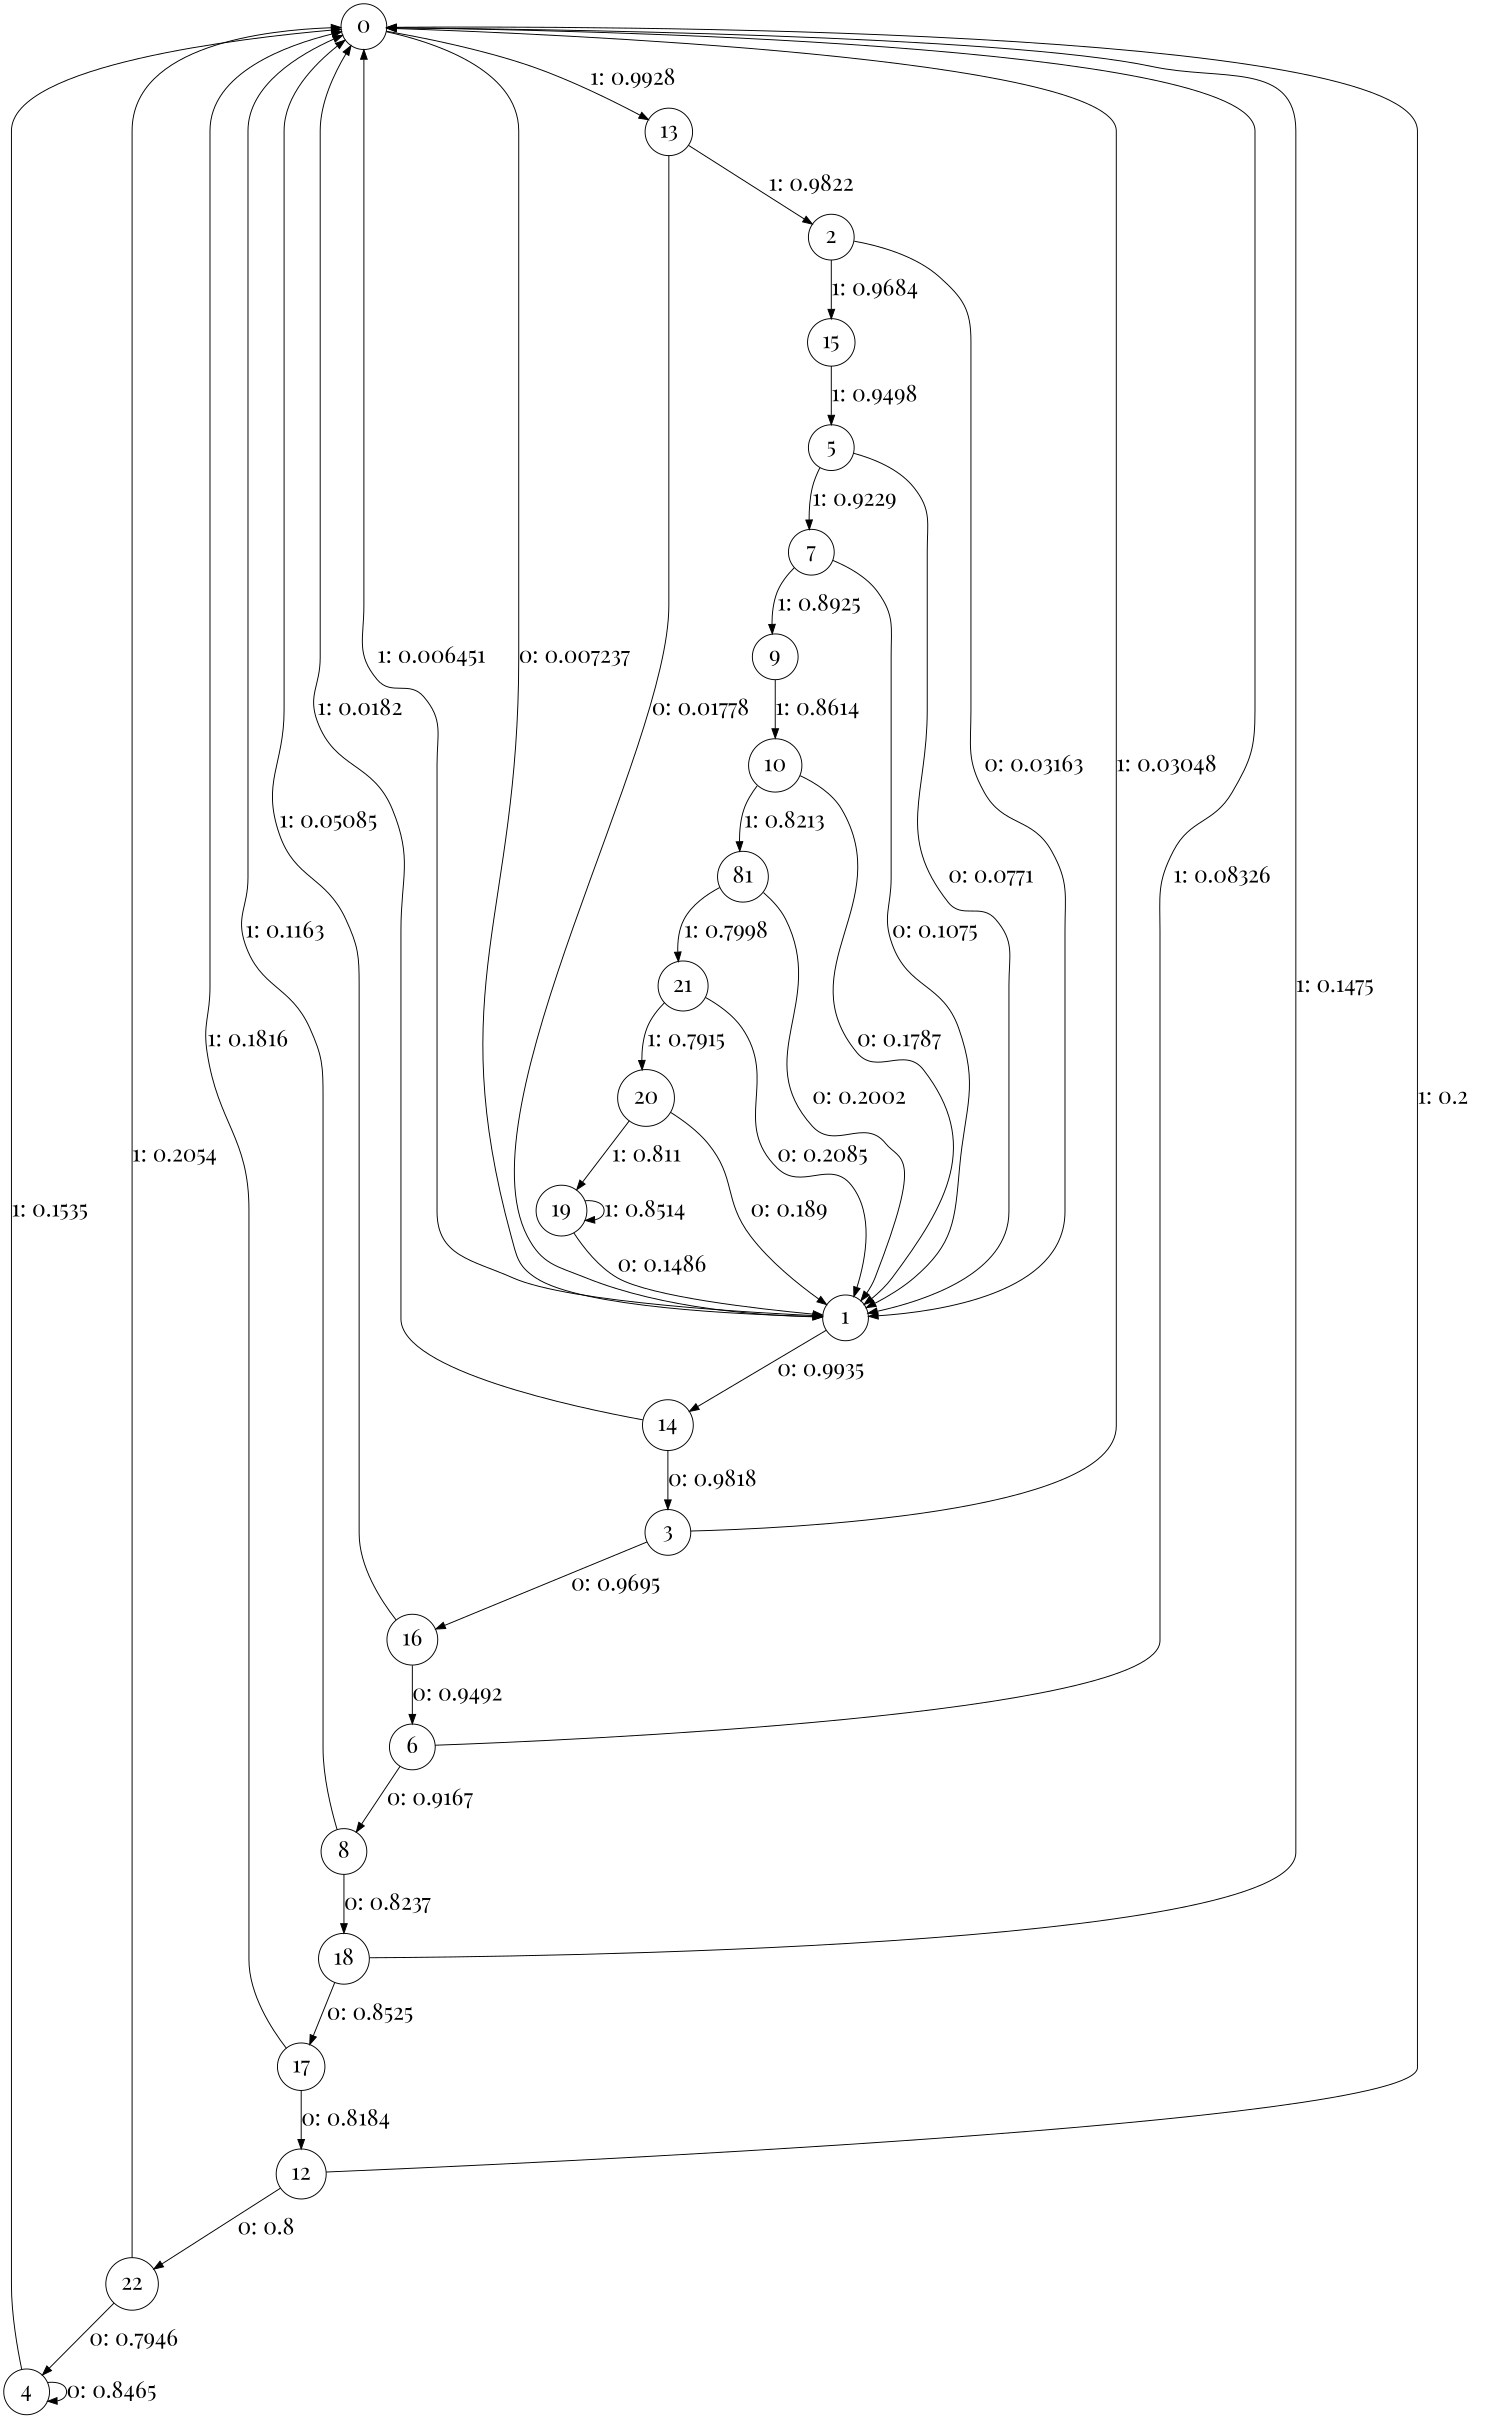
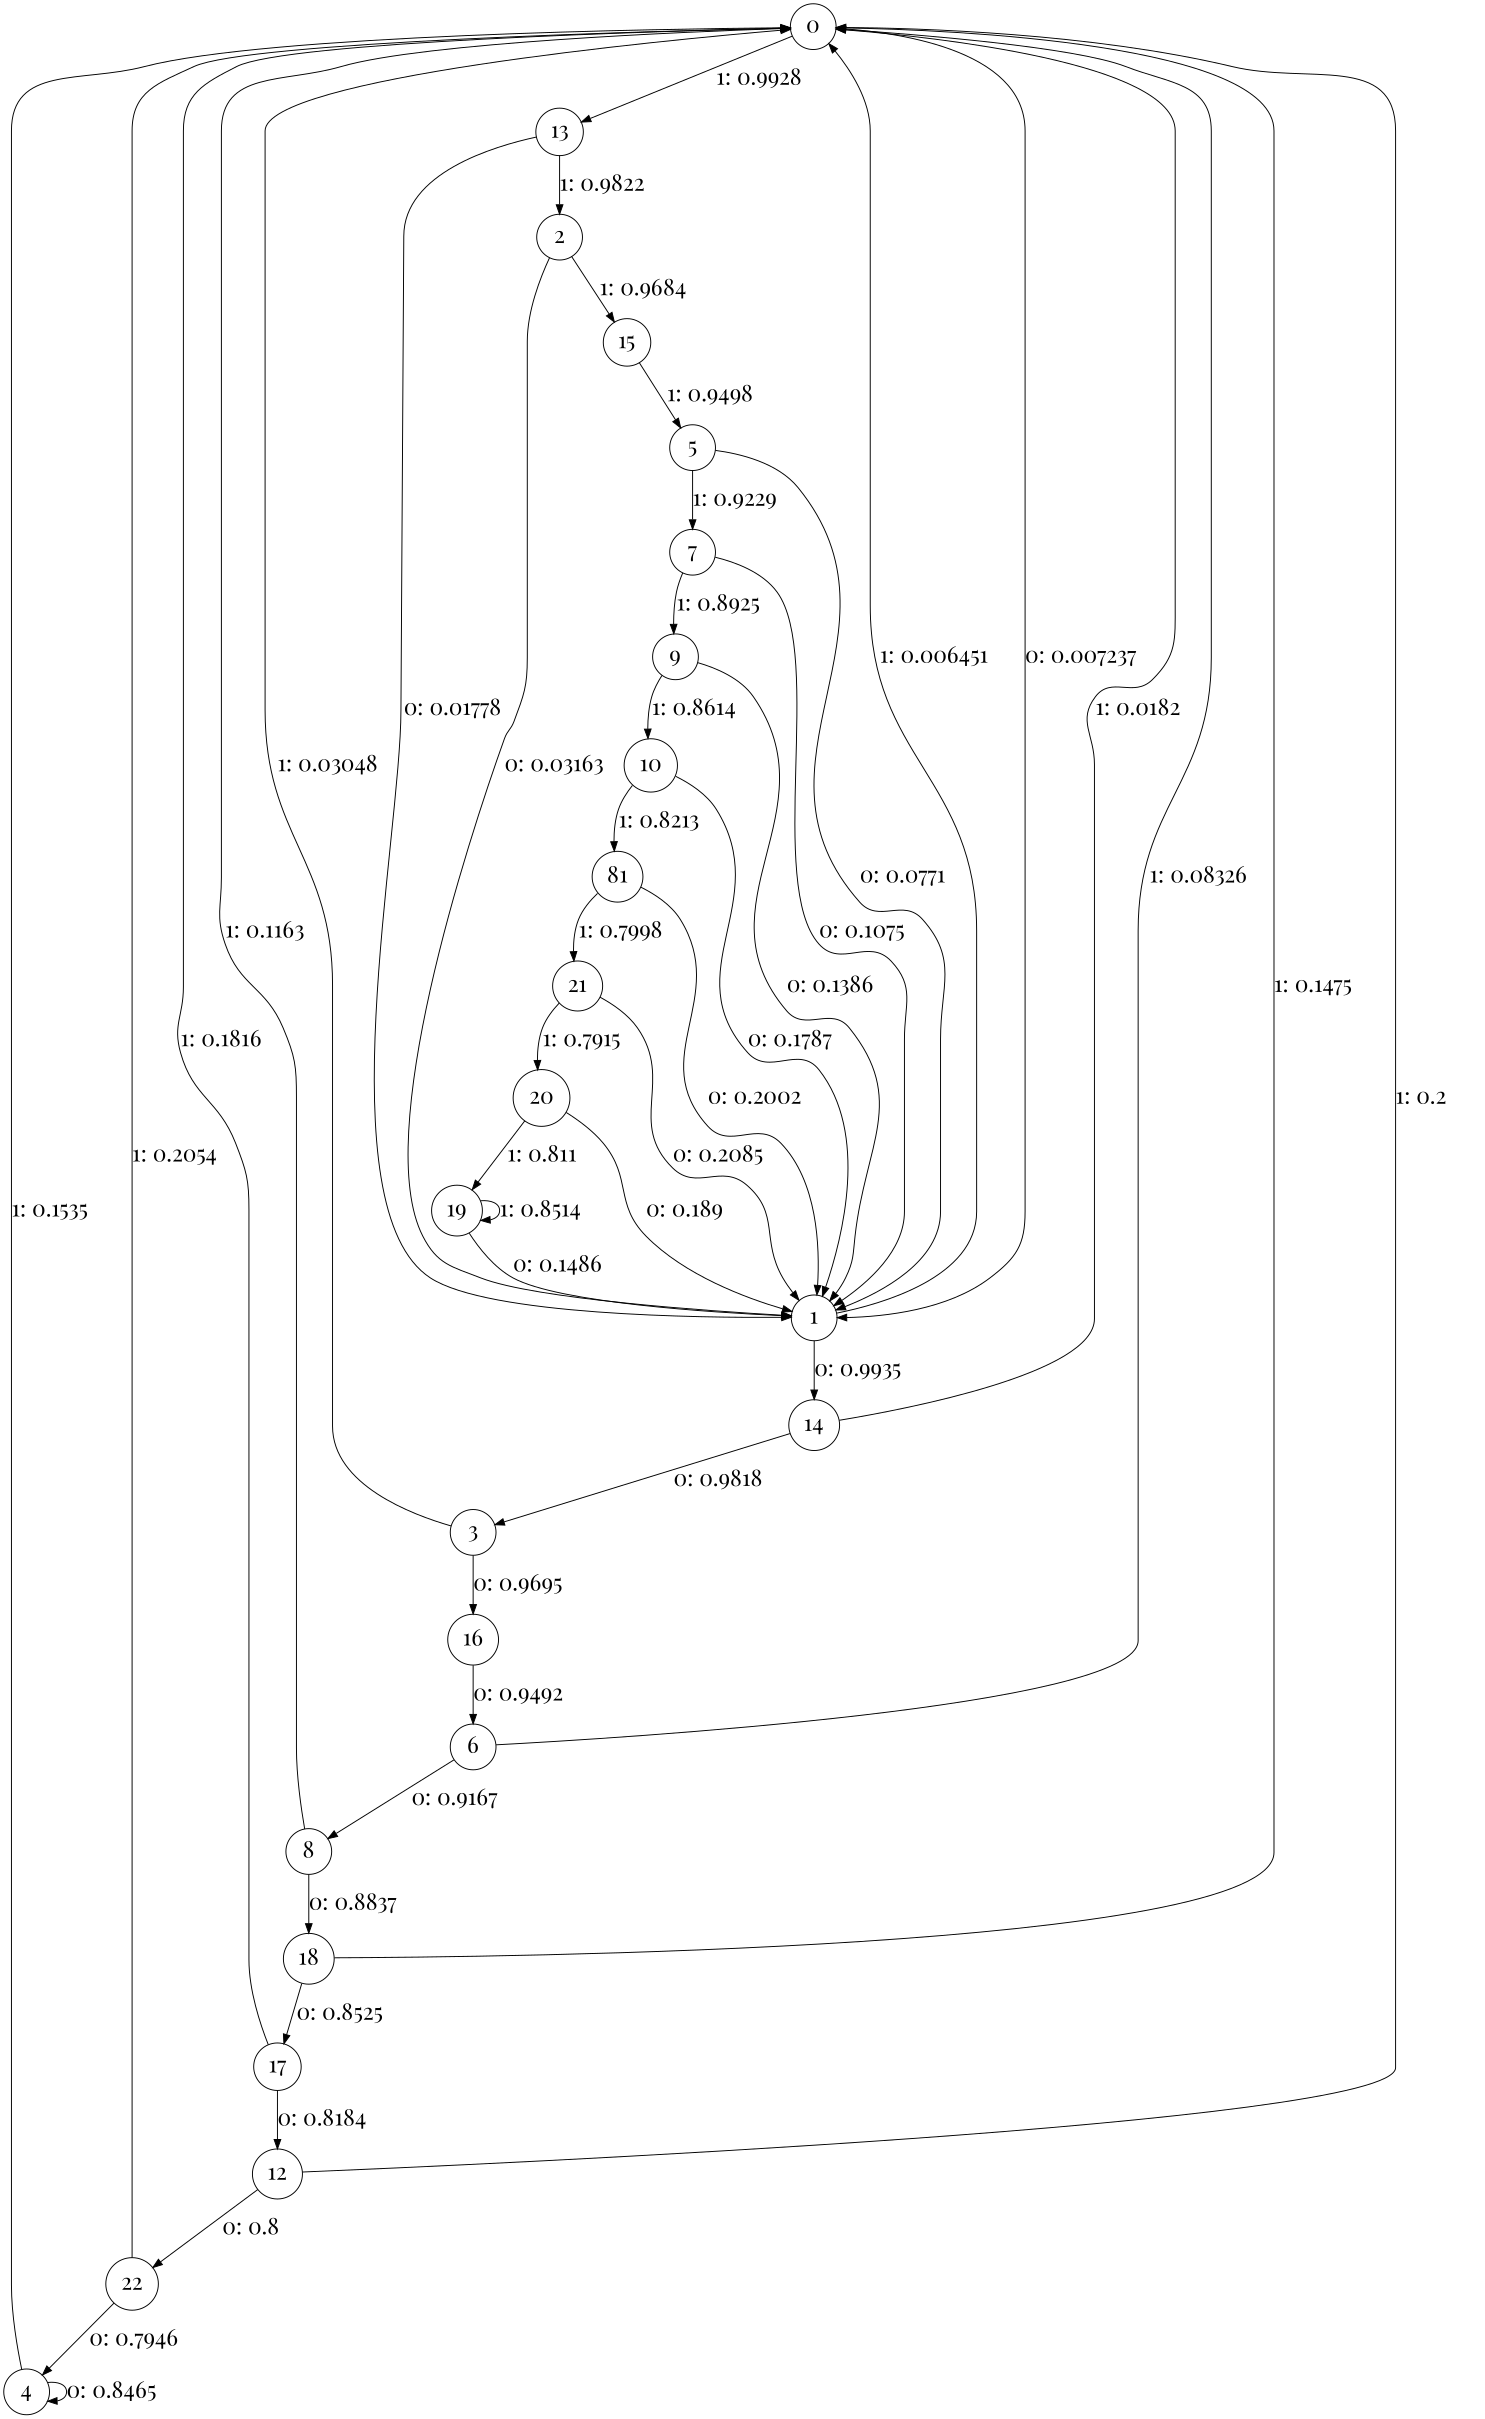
(282, 840) -> none
none -> (774, 990)
(396, 1904) -> (362, 1904)
